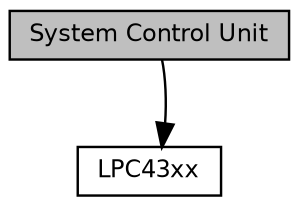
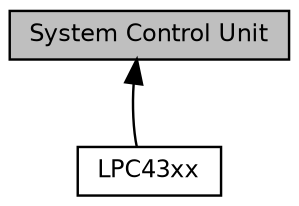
(166, 91) -> (133, 116)
